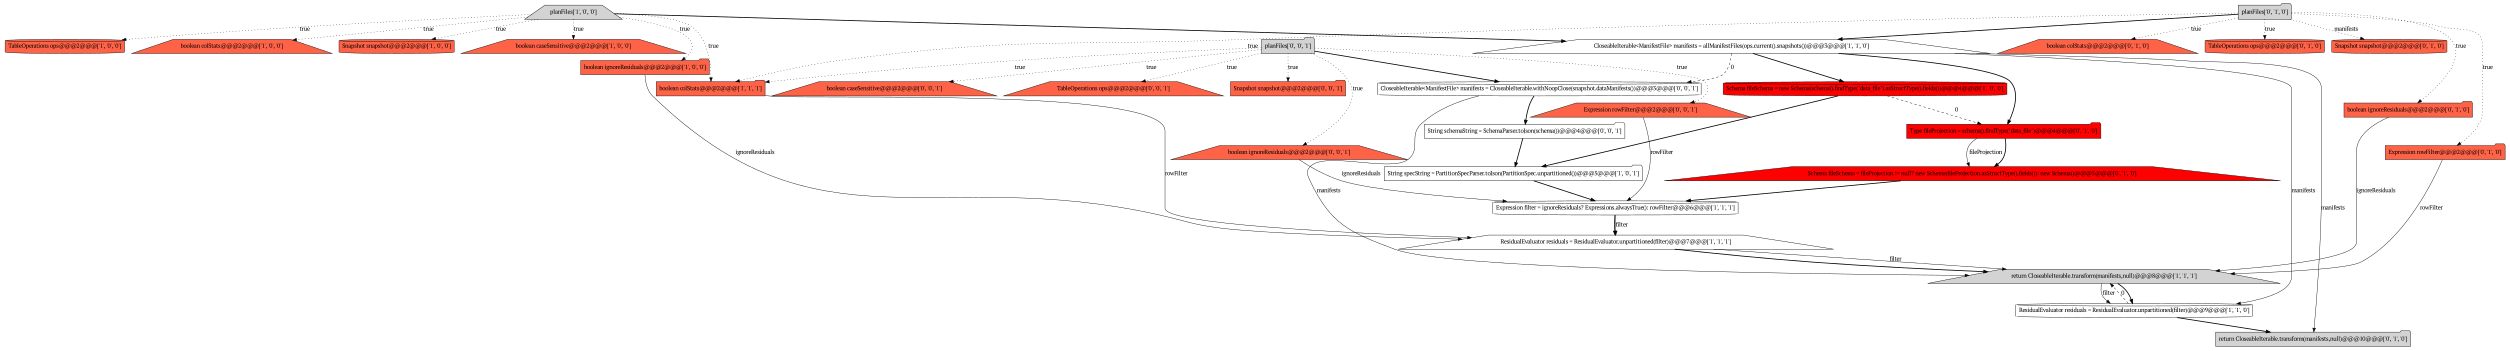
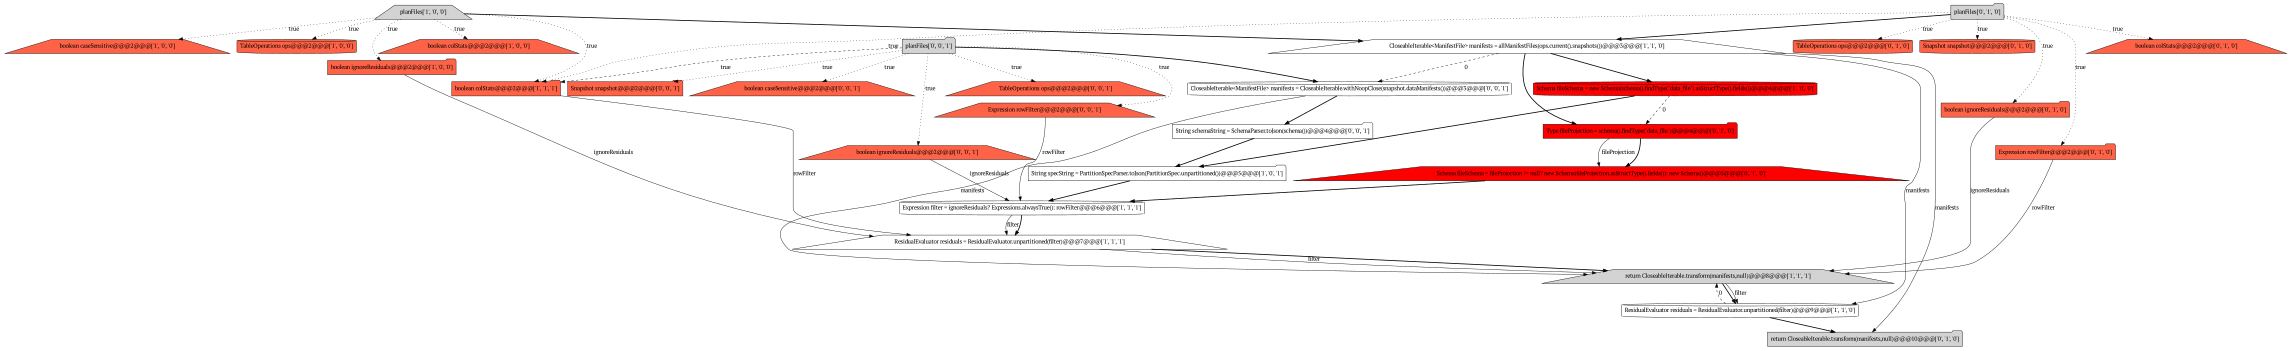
(2346, 29) -> (1983, 29)
(397, 46) -> none
(1015, 61) -> (733, 59)
